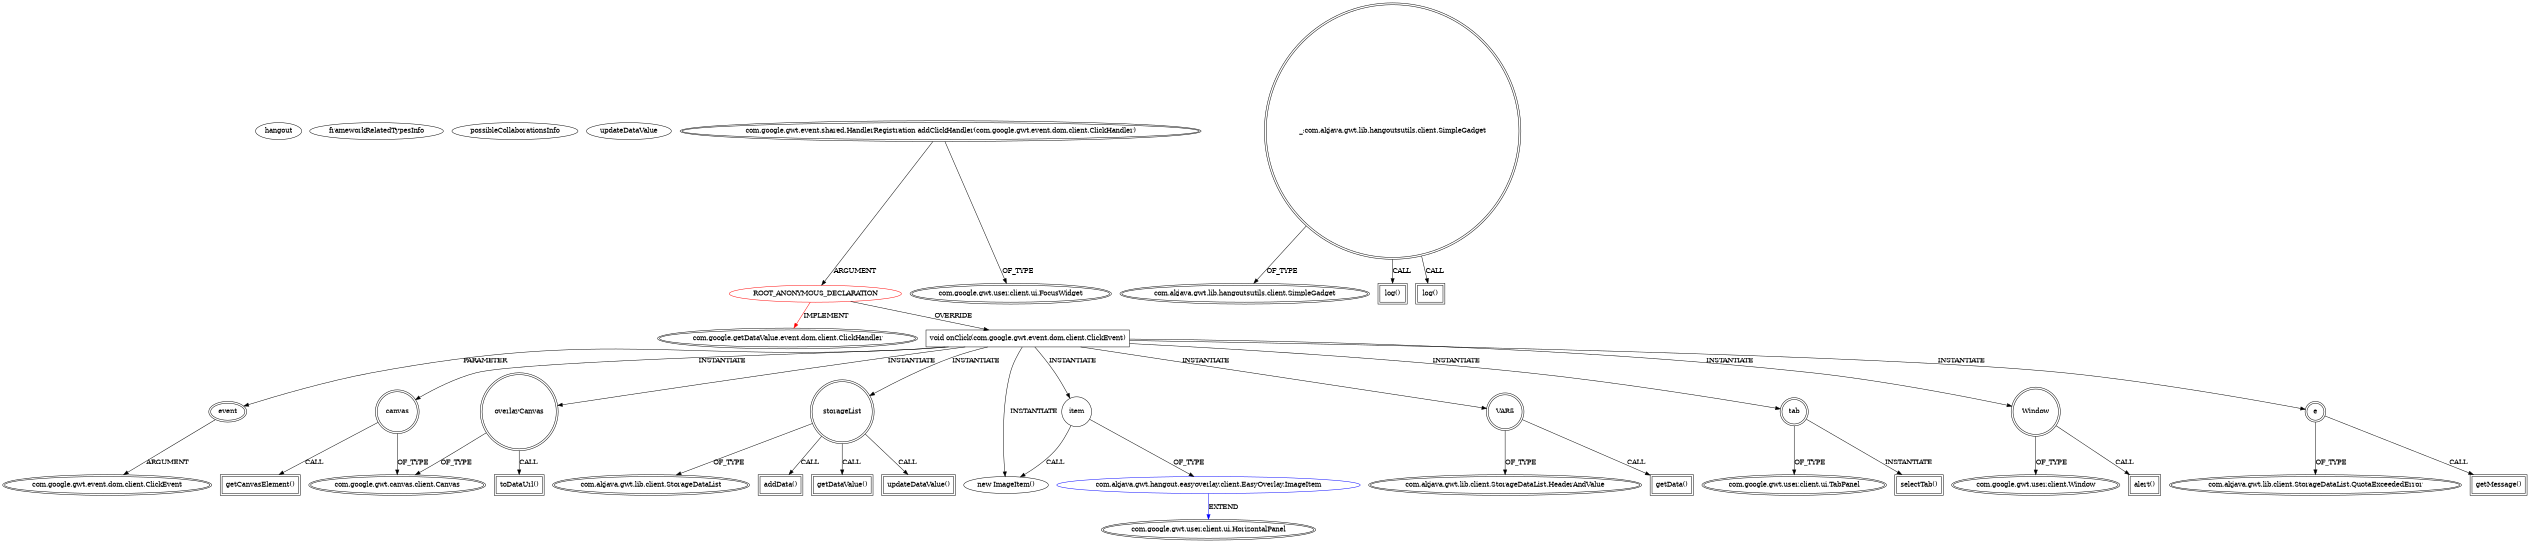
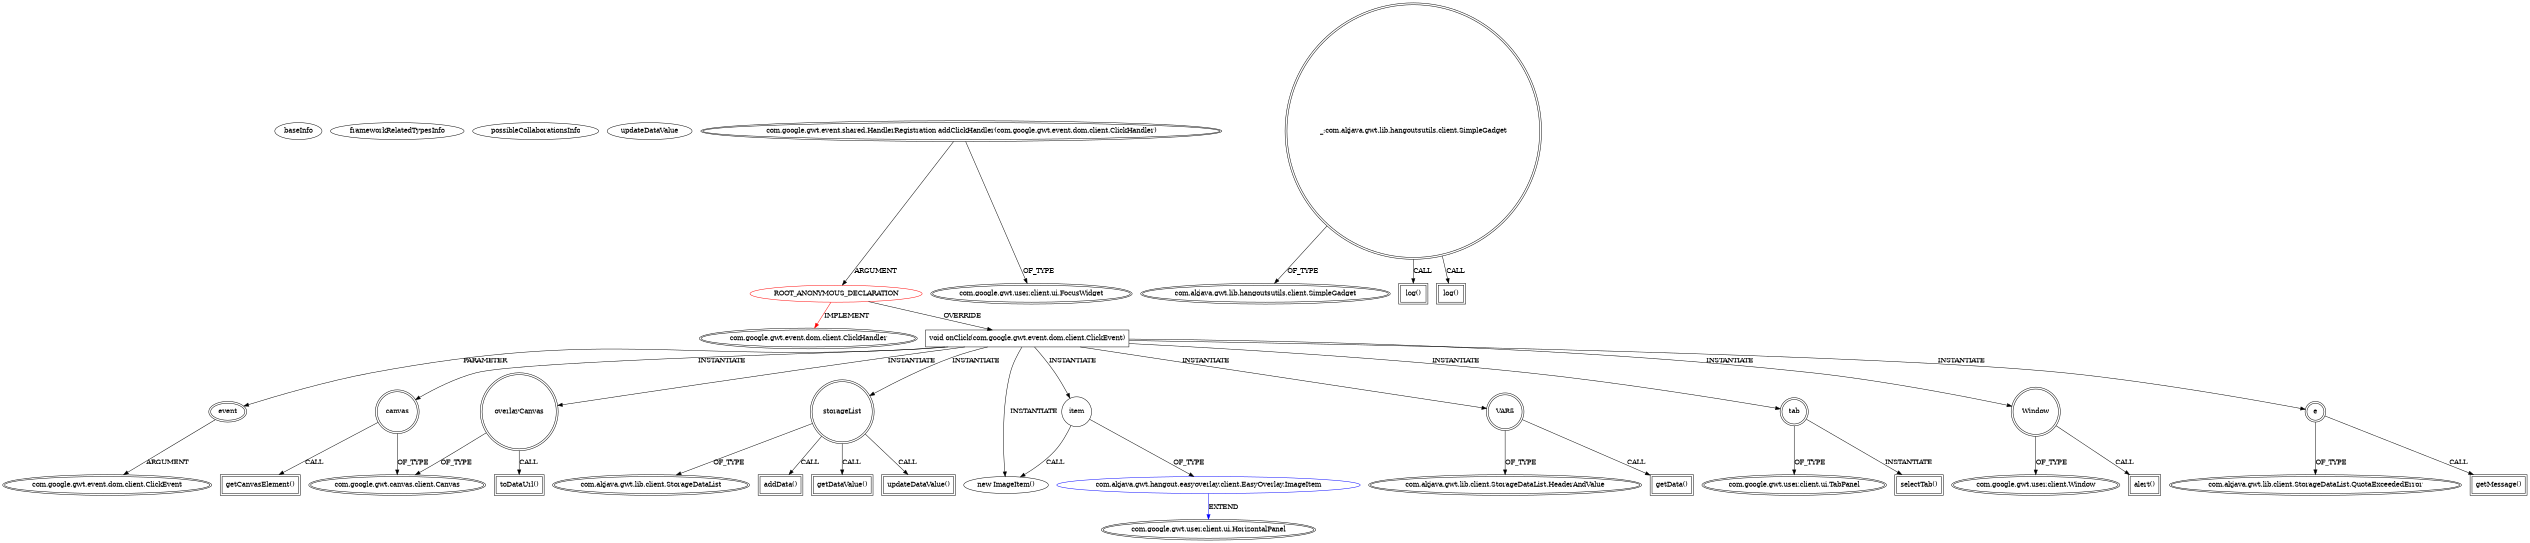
(279, 131) -> (298, 131)
(788, 338) -> (808, 338)
